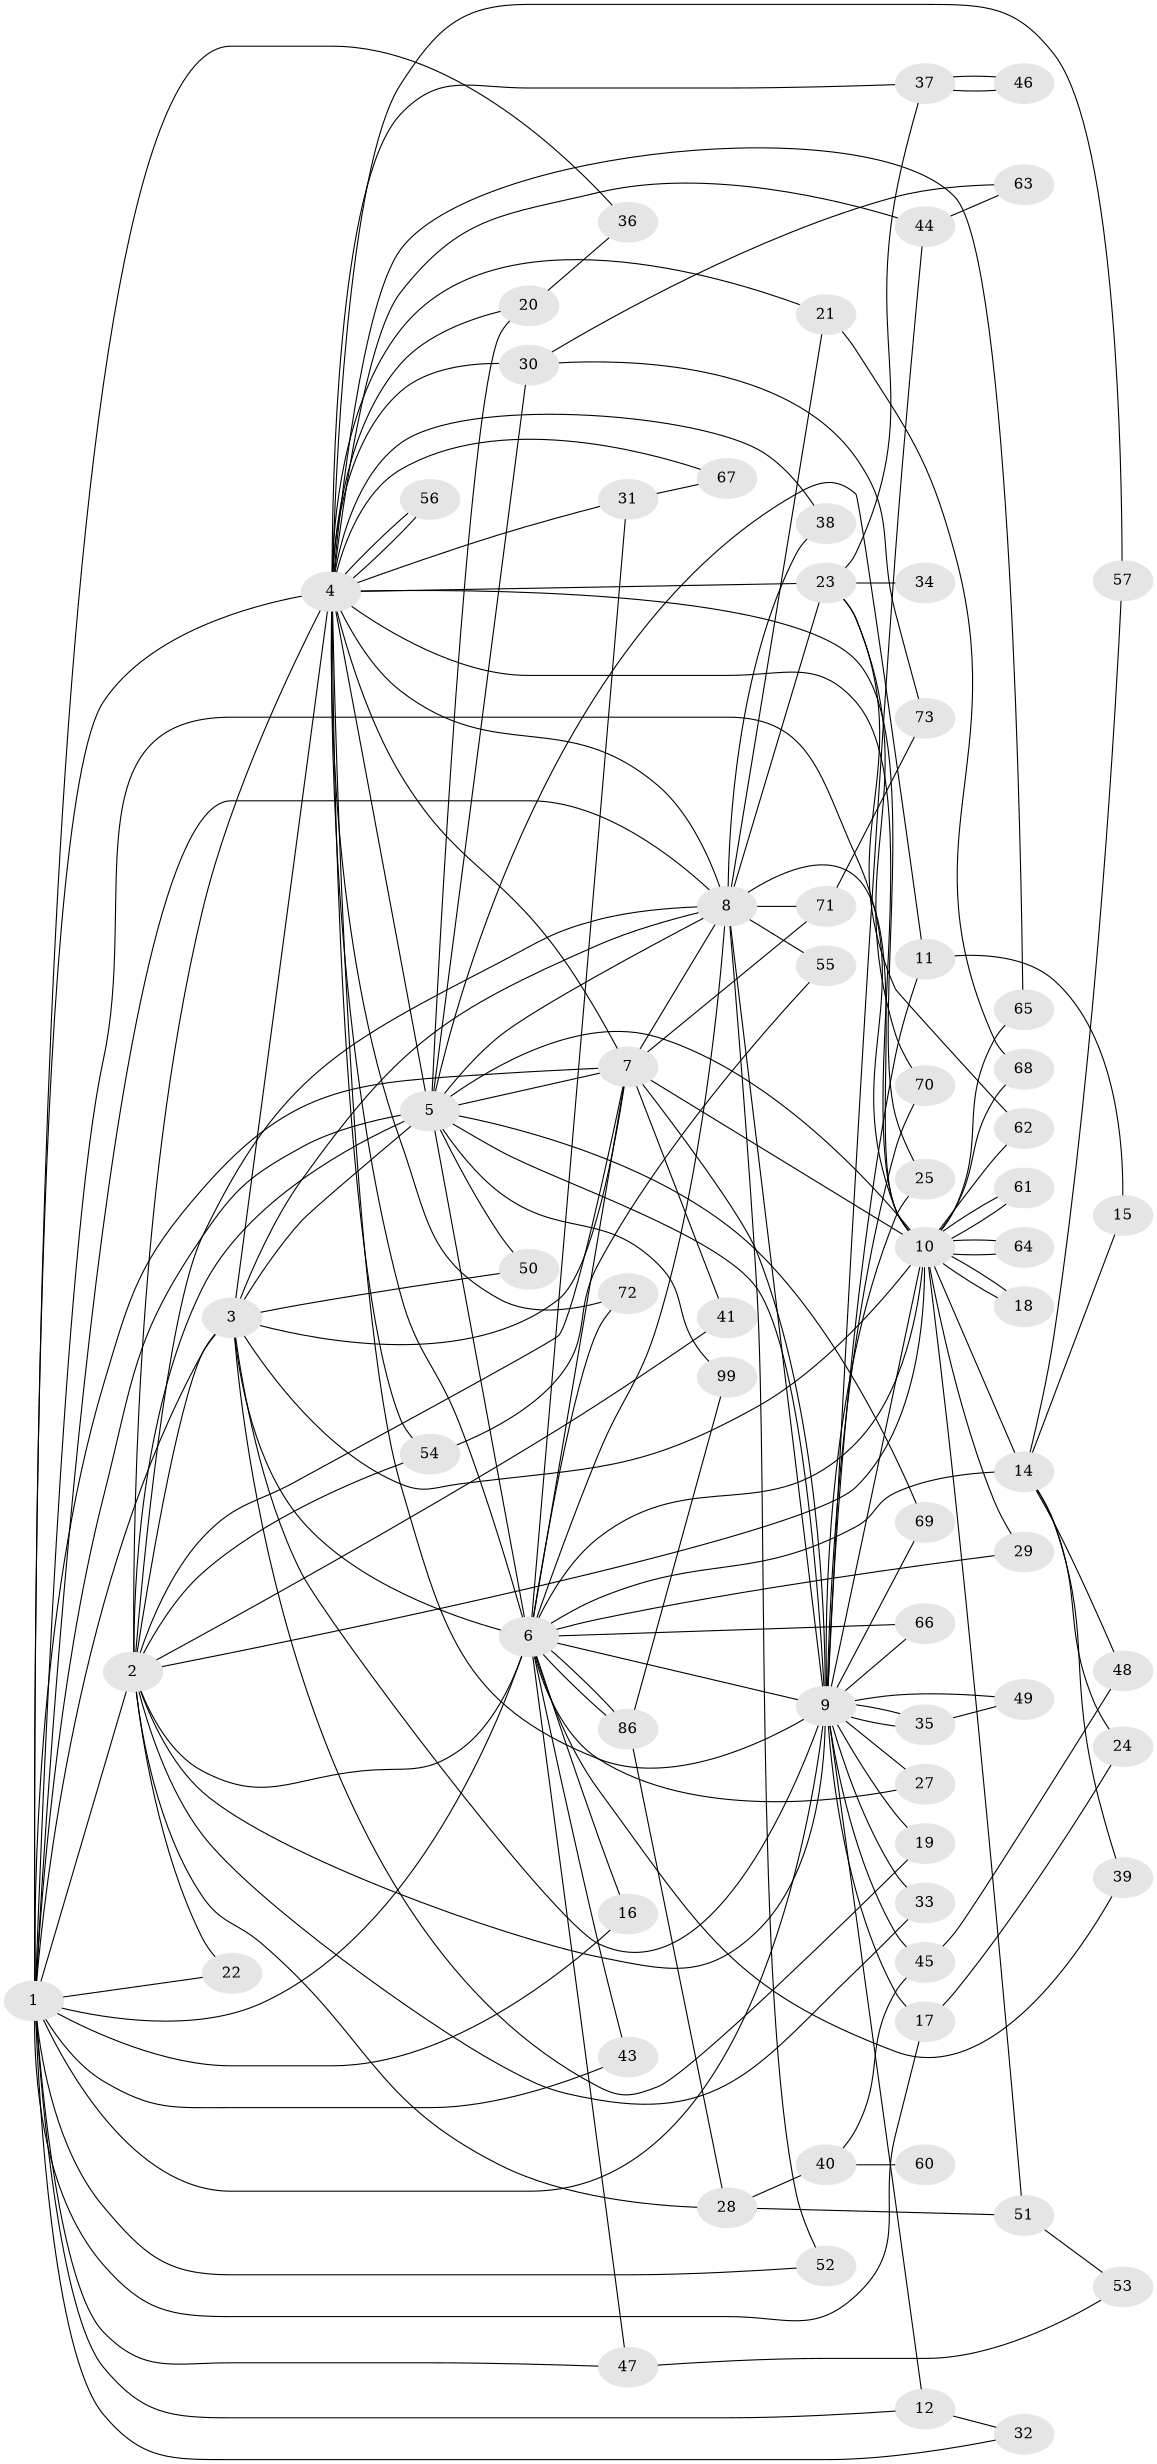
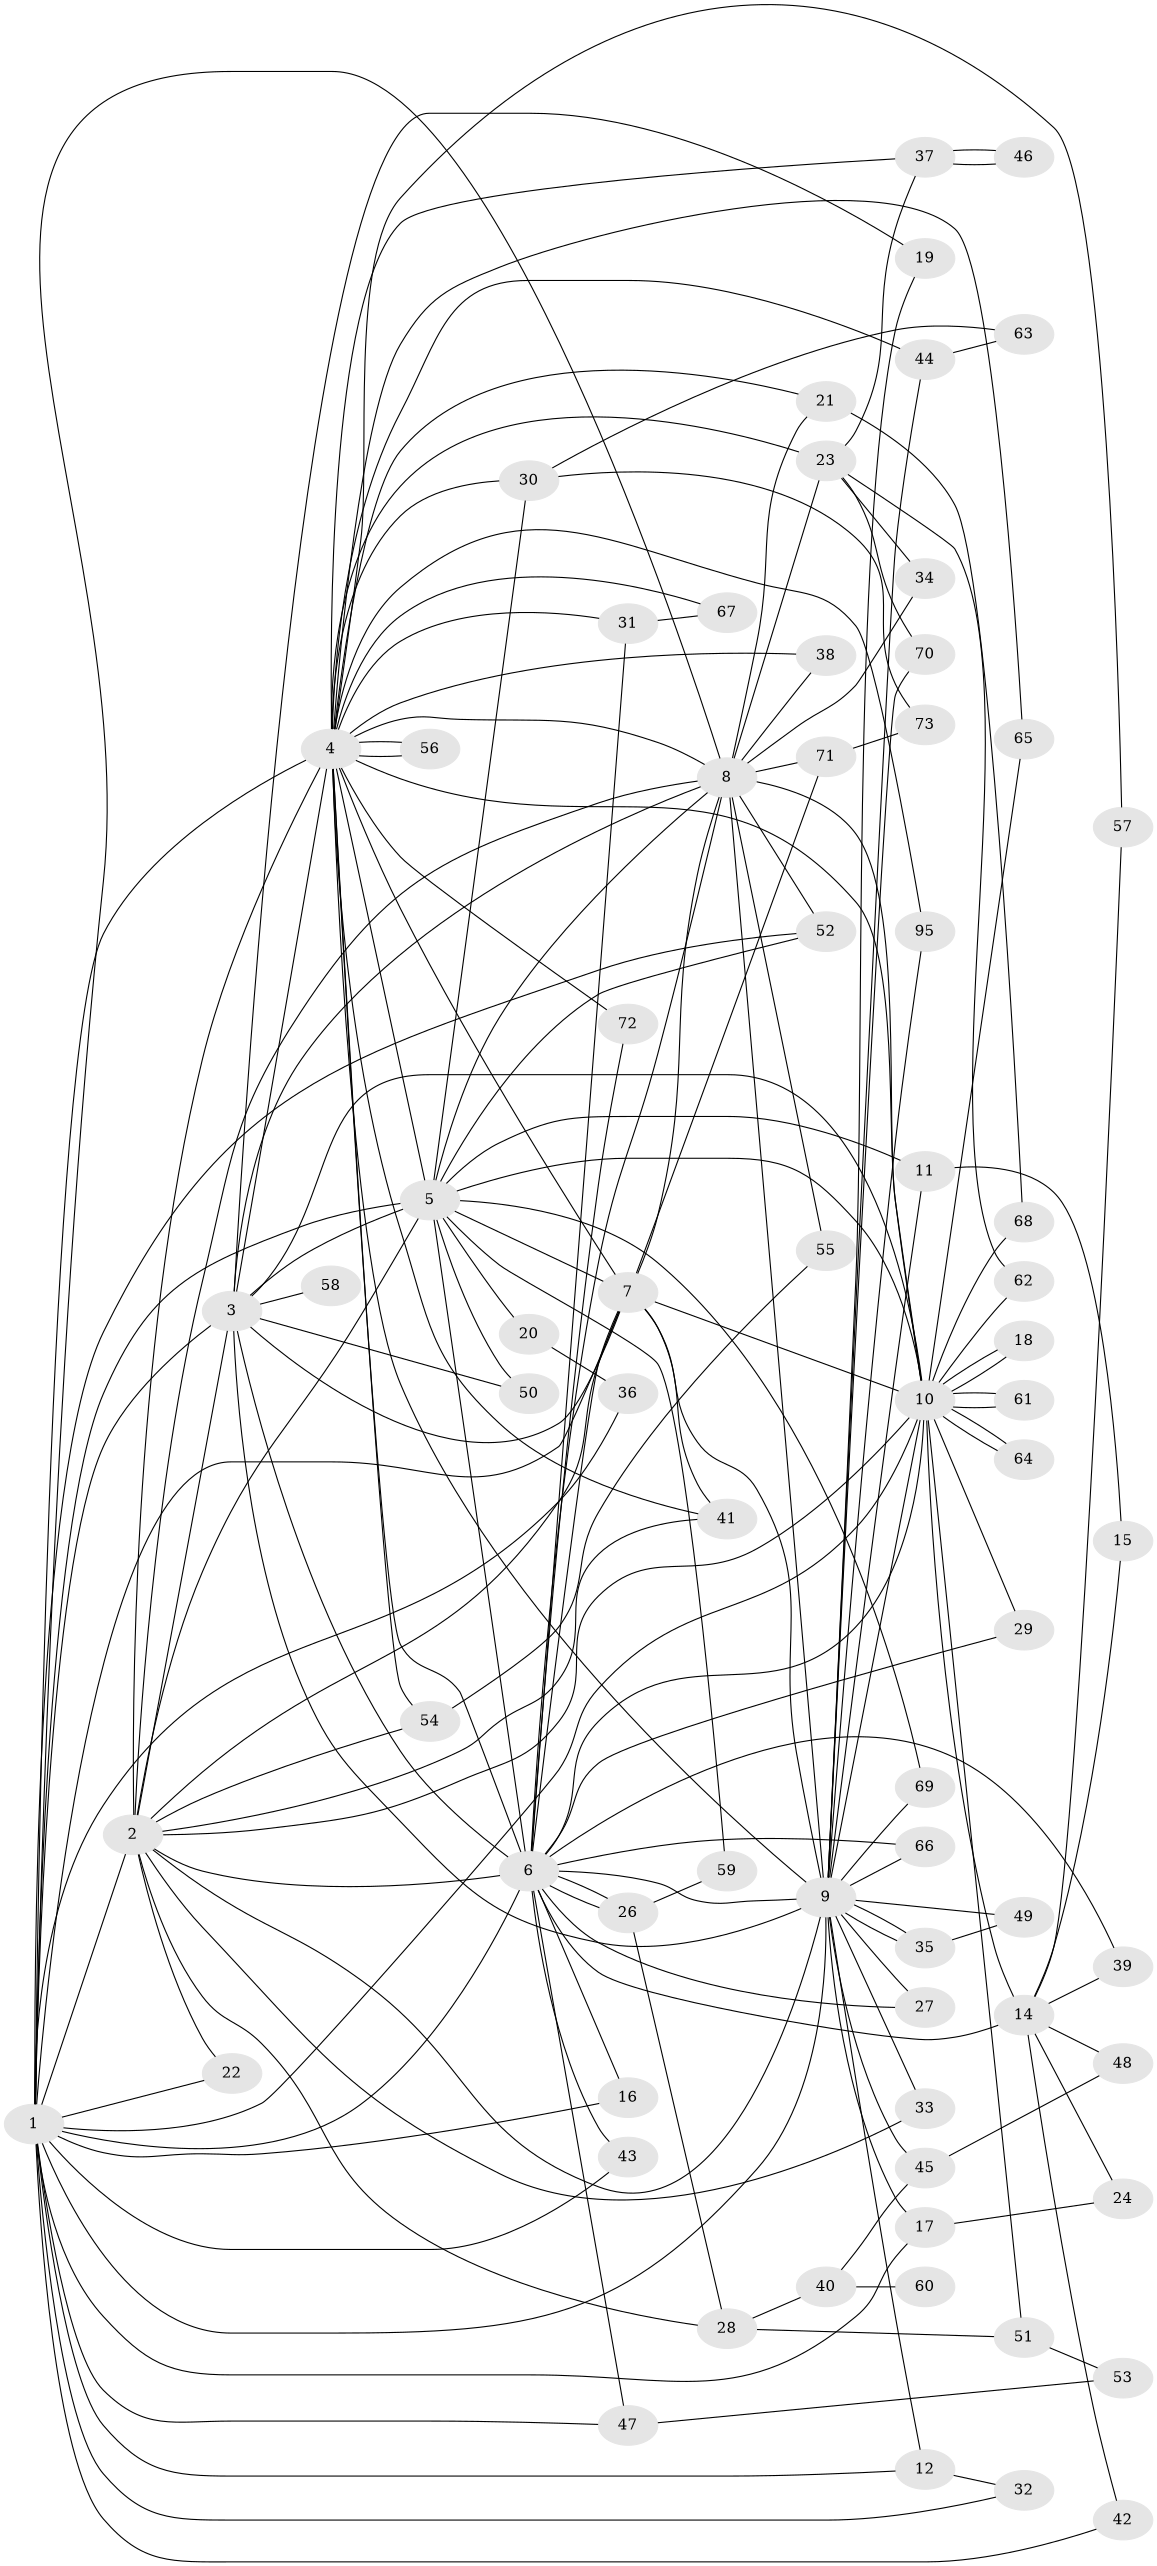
(371, 409) -> (391, 1196)
none -> (845, 695)
(925, 1179) -> (925, 932)
none -> (331, 1286)
(770, 1315) -> (582, 1006)
(727, 1377) -> (727, 1871)
(628, 1729) -> (628, 1913)
none -> (1123, 2520)
